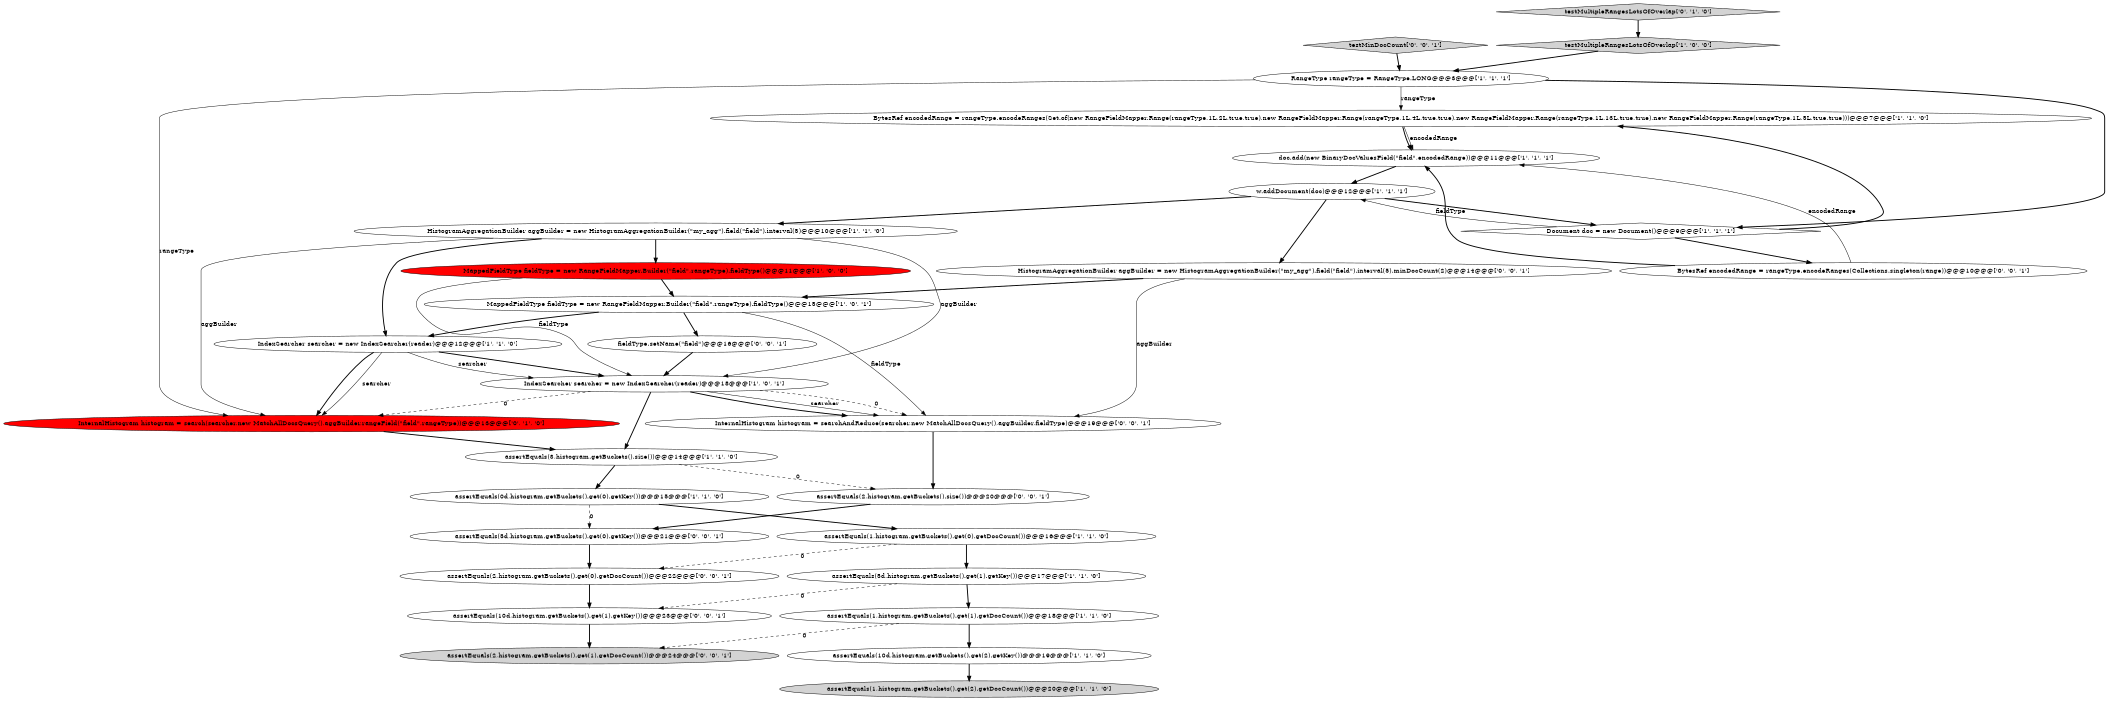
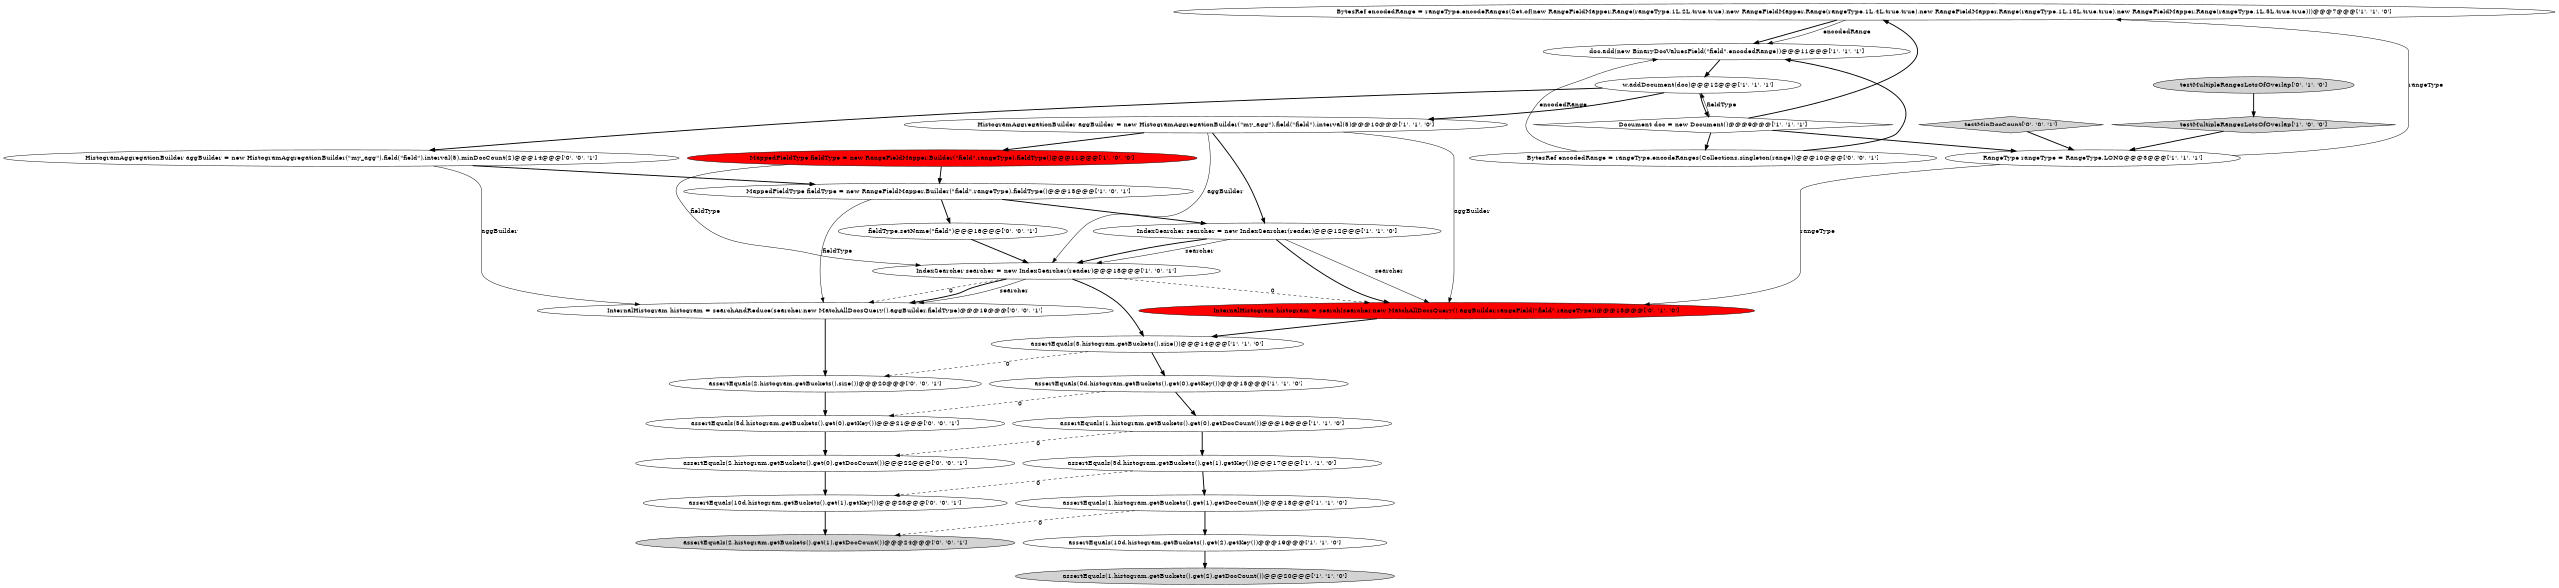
(1638, 12) -> (2254, 85)
(2047, 101) -> (1892, 140)
